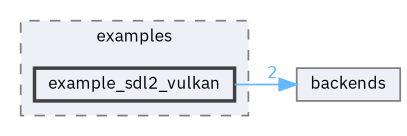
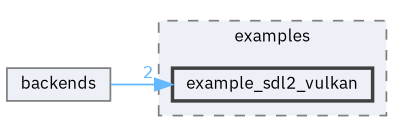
(259, 85) -> (133, 85)
